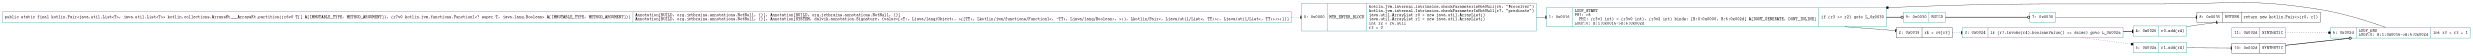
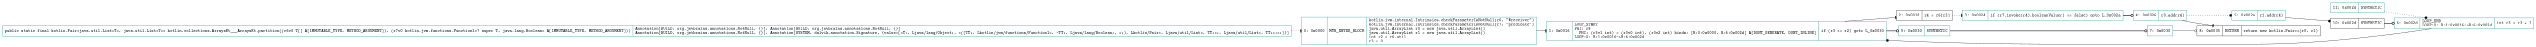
(1937, 17) -> (1937, 31)
(2125, 17) -> (2184, 31)
(2127, 31) -> (2127, 15)
(2107, 41) -> (2208, 15)
(2209, 48) -> (2307, 19)
